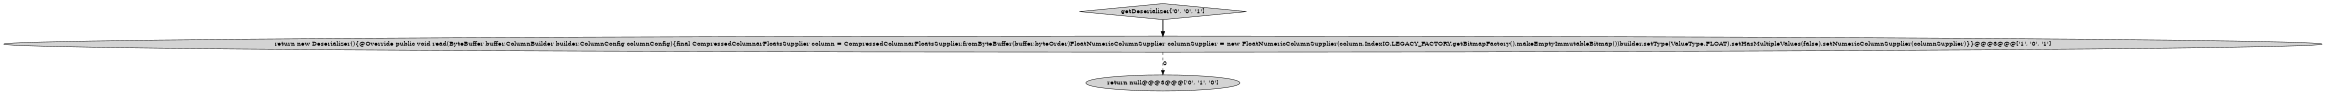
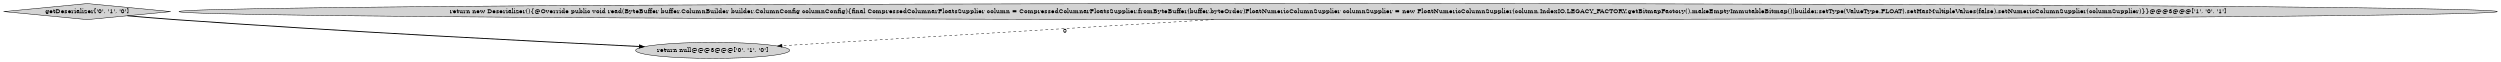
none -> (87, 12)
(1163, 12) -> none
